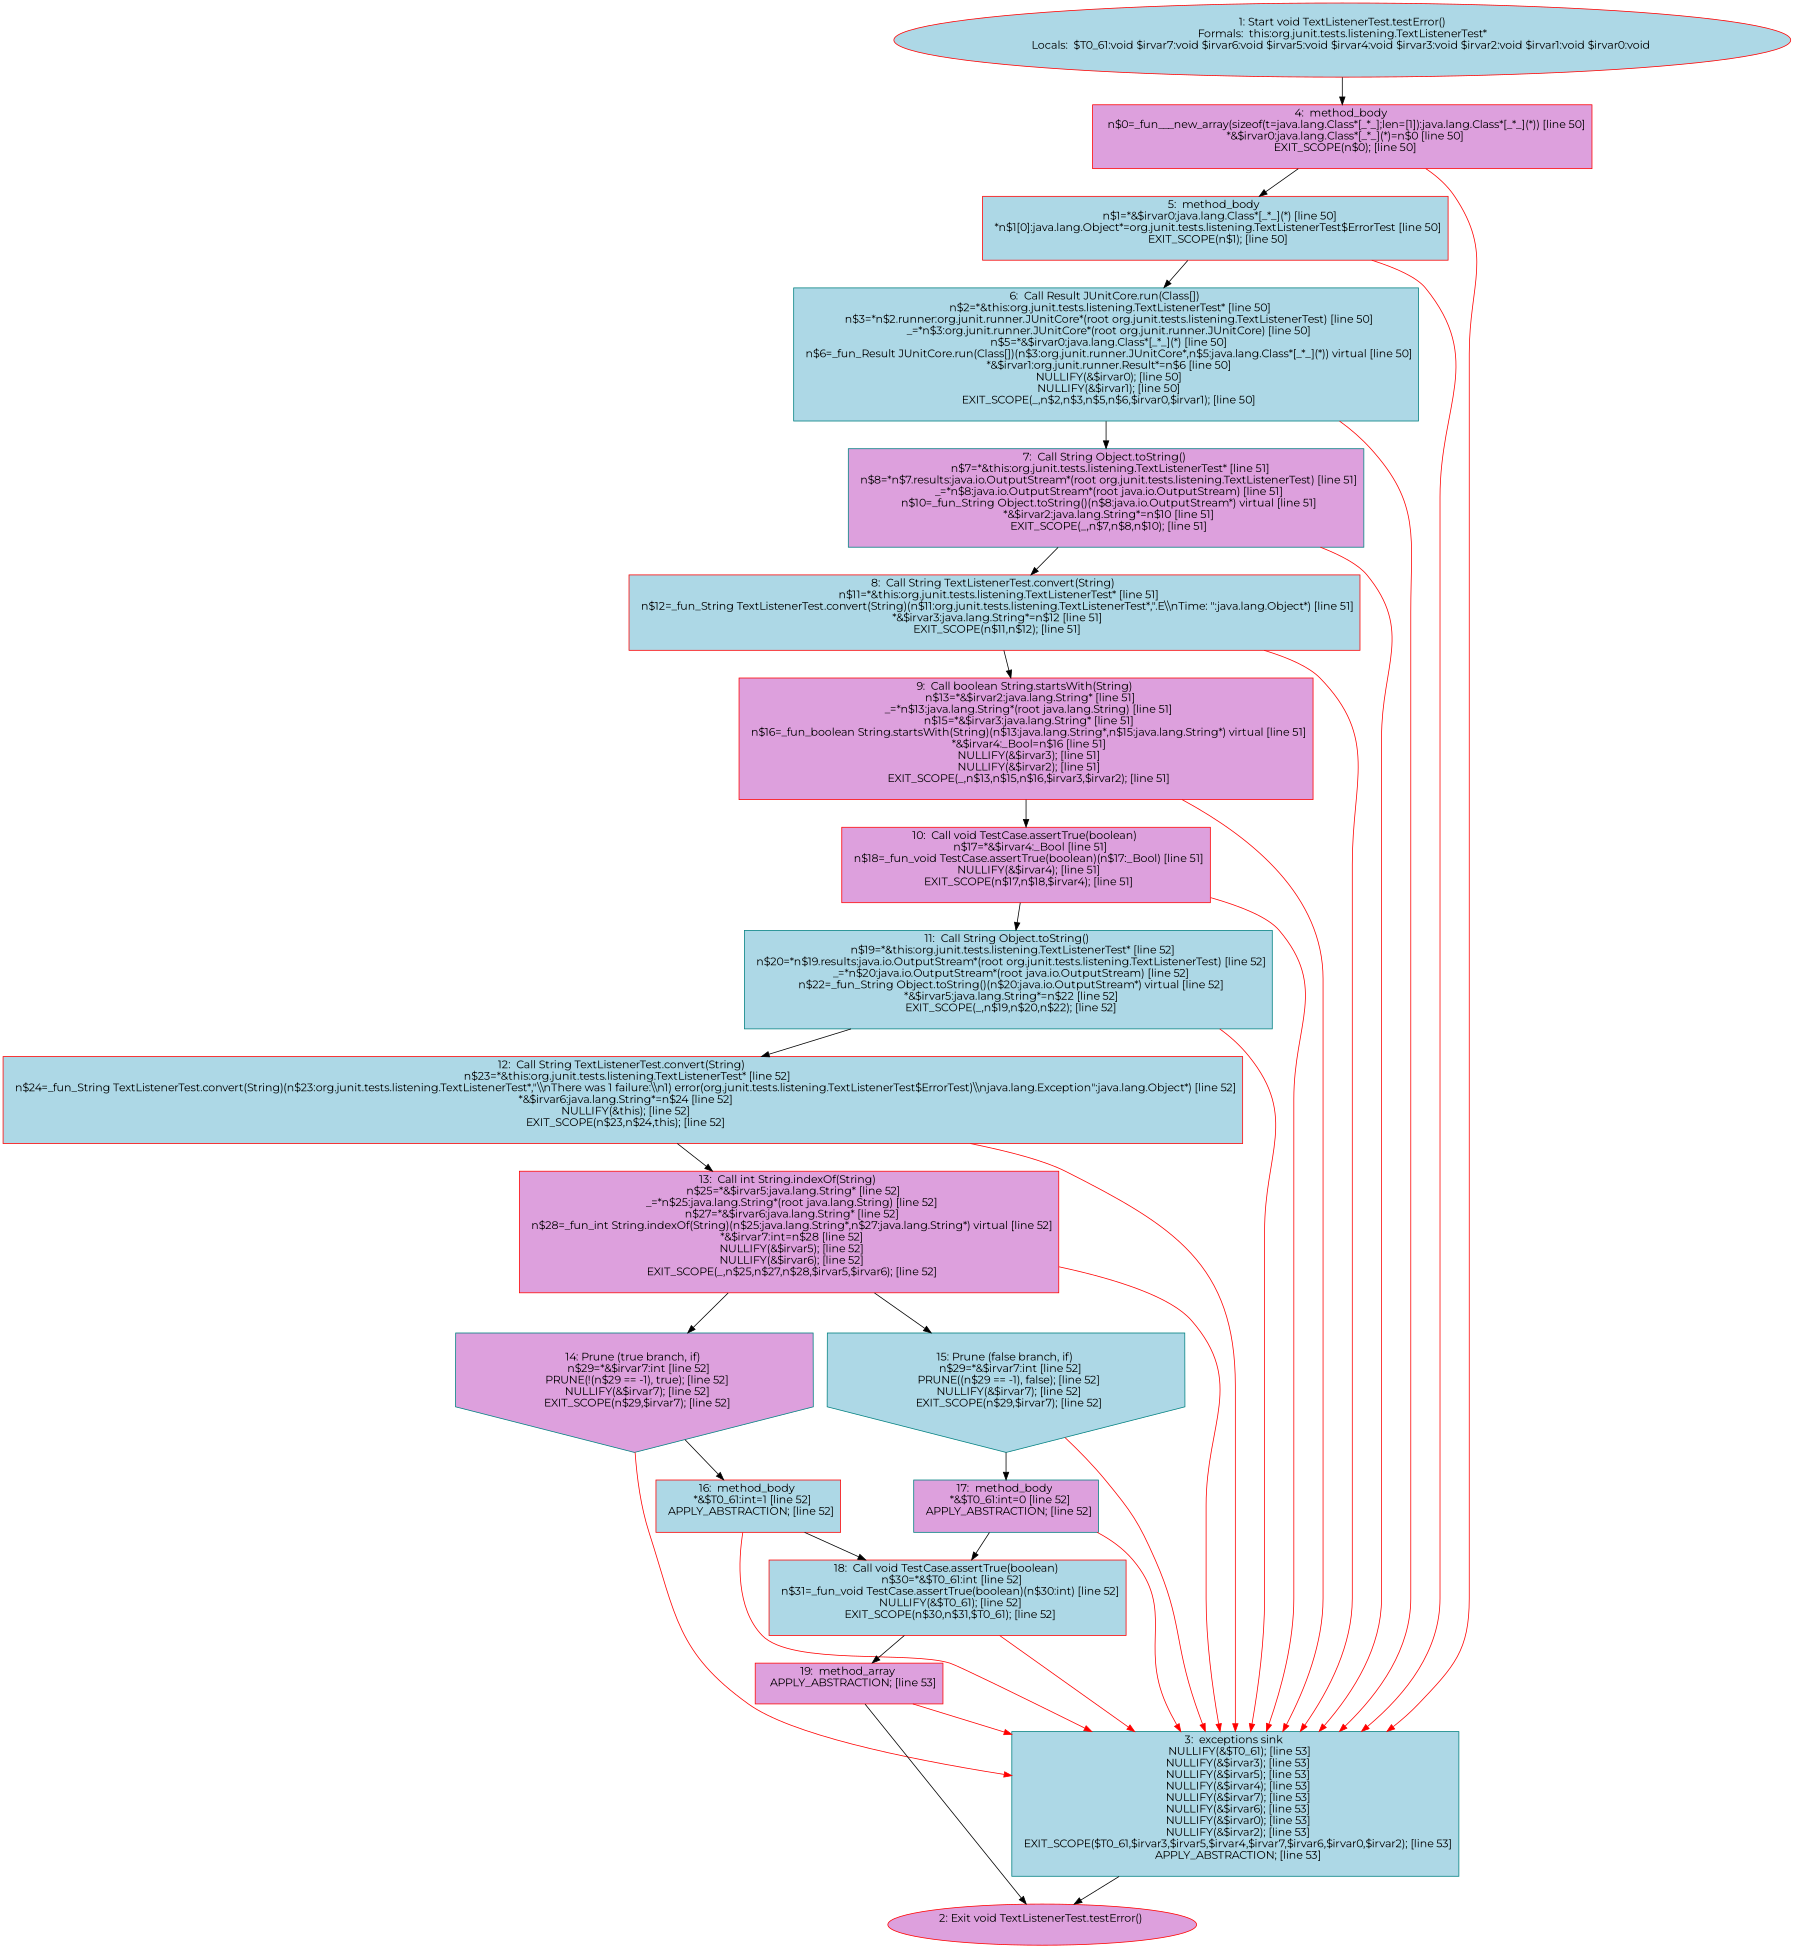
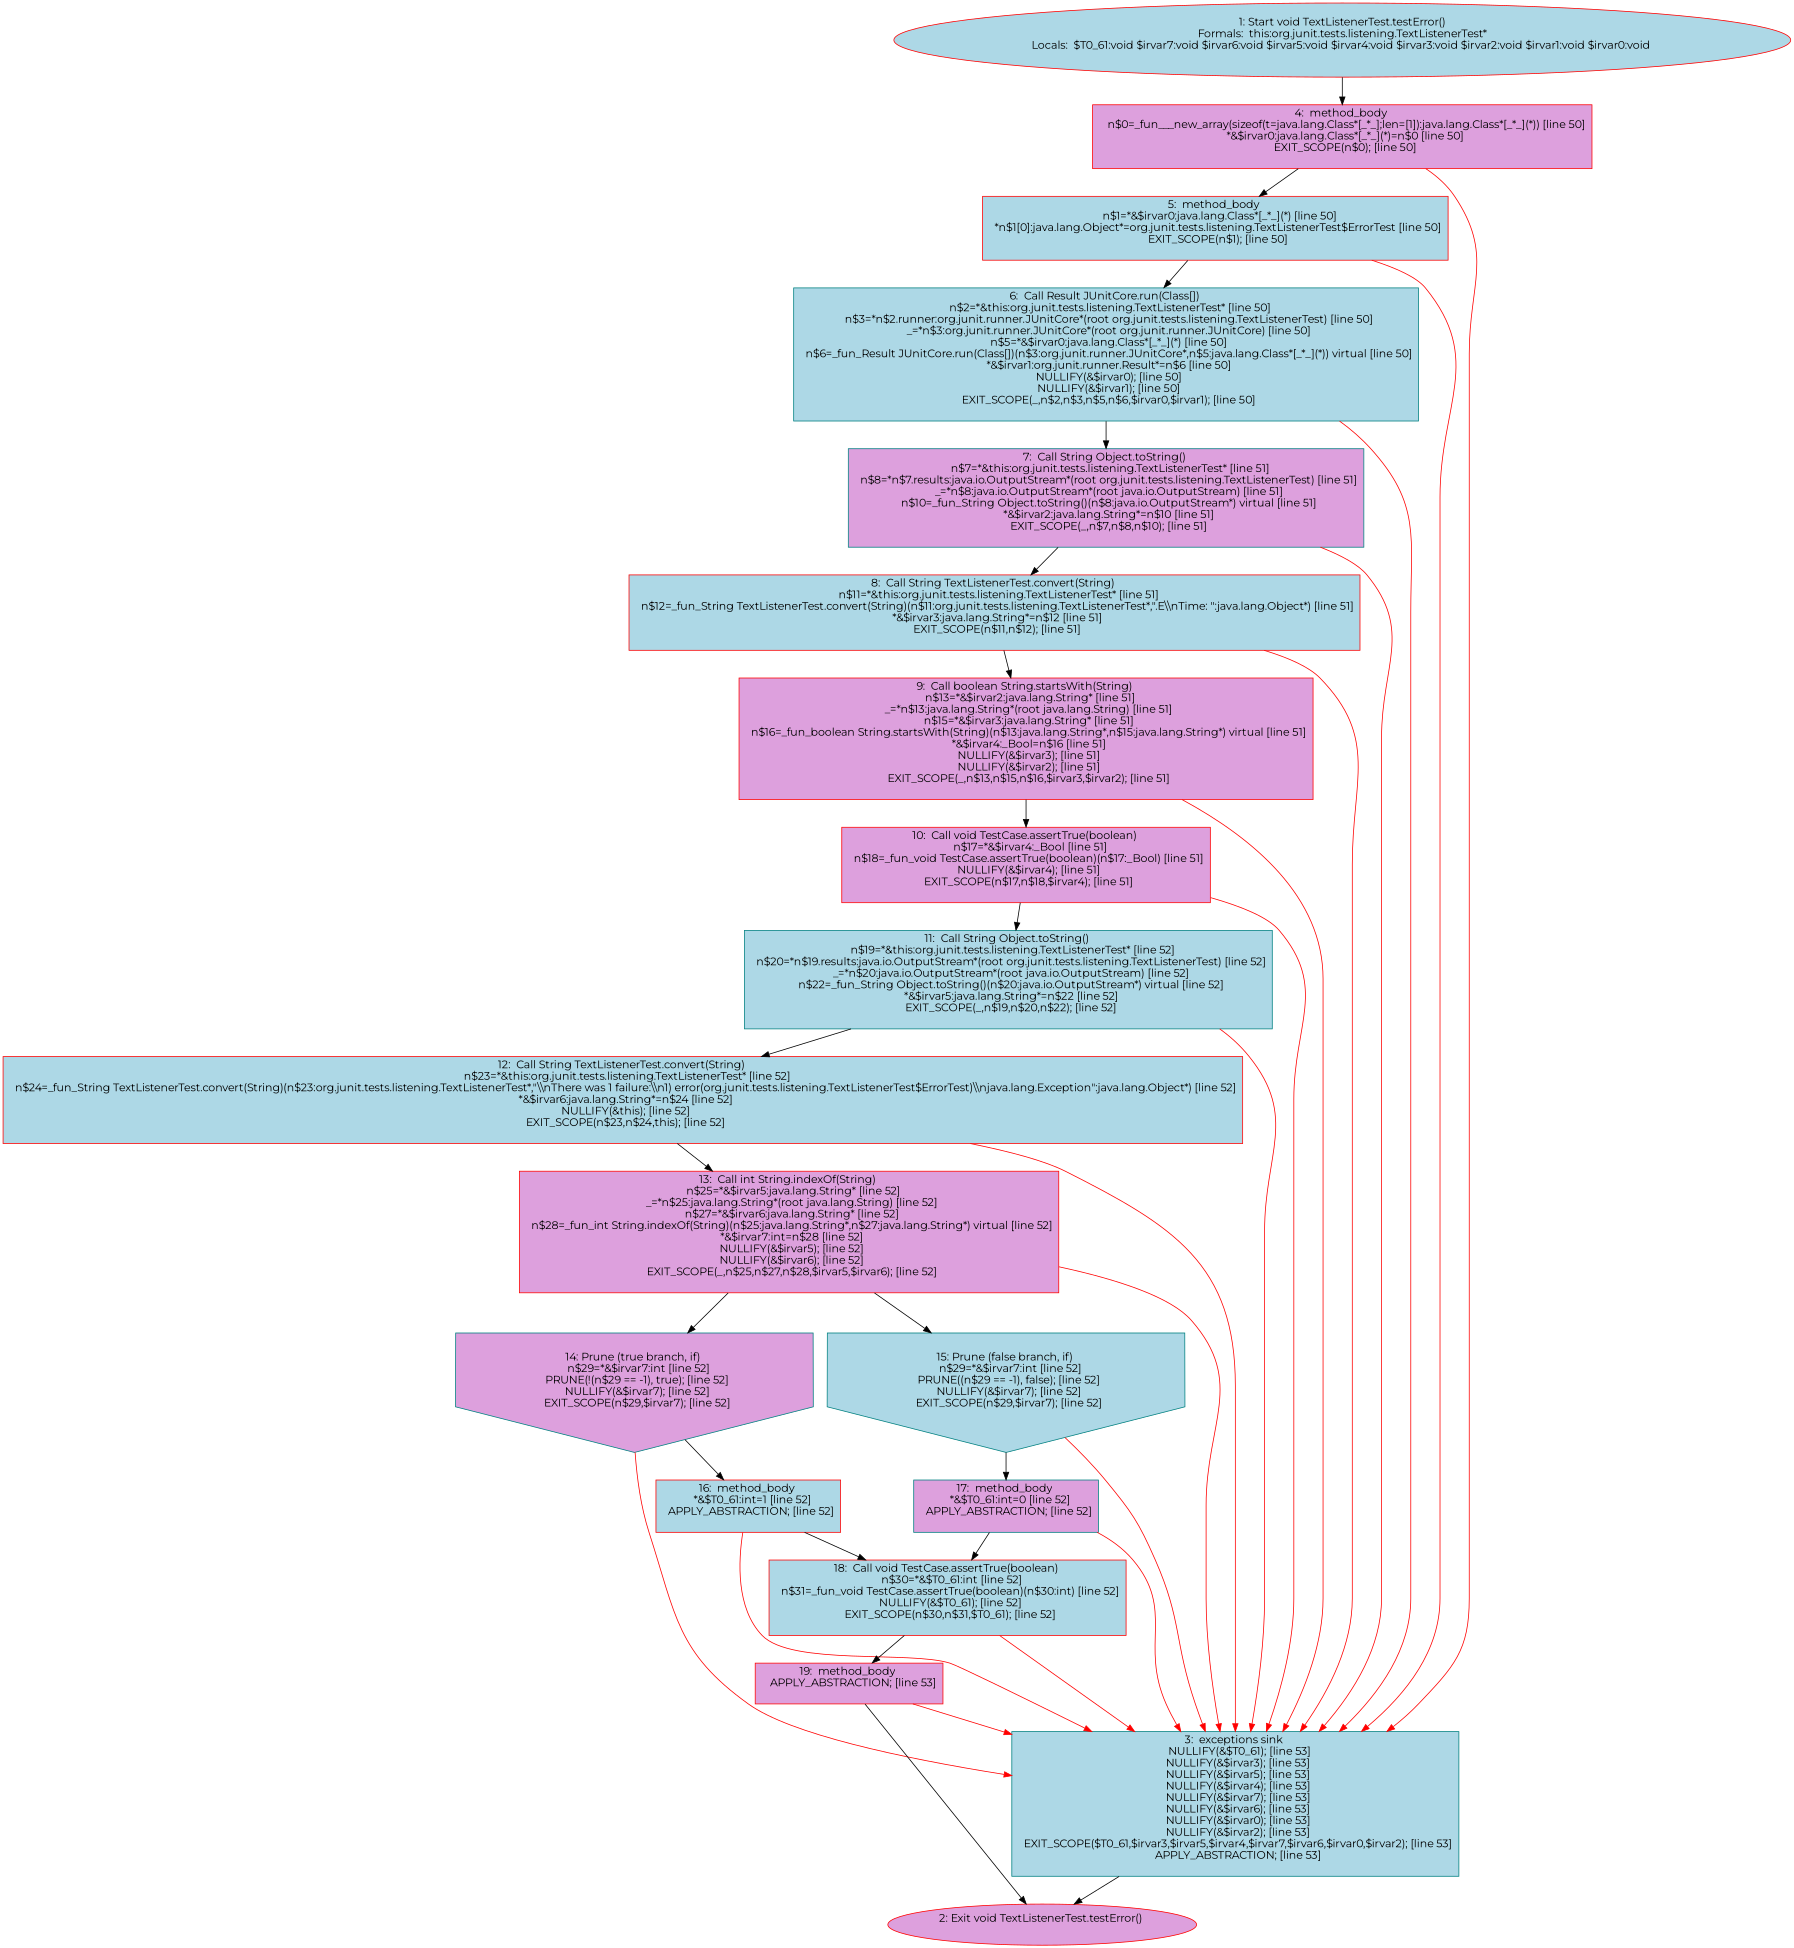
(849, 1684) -> (849, 1684)
